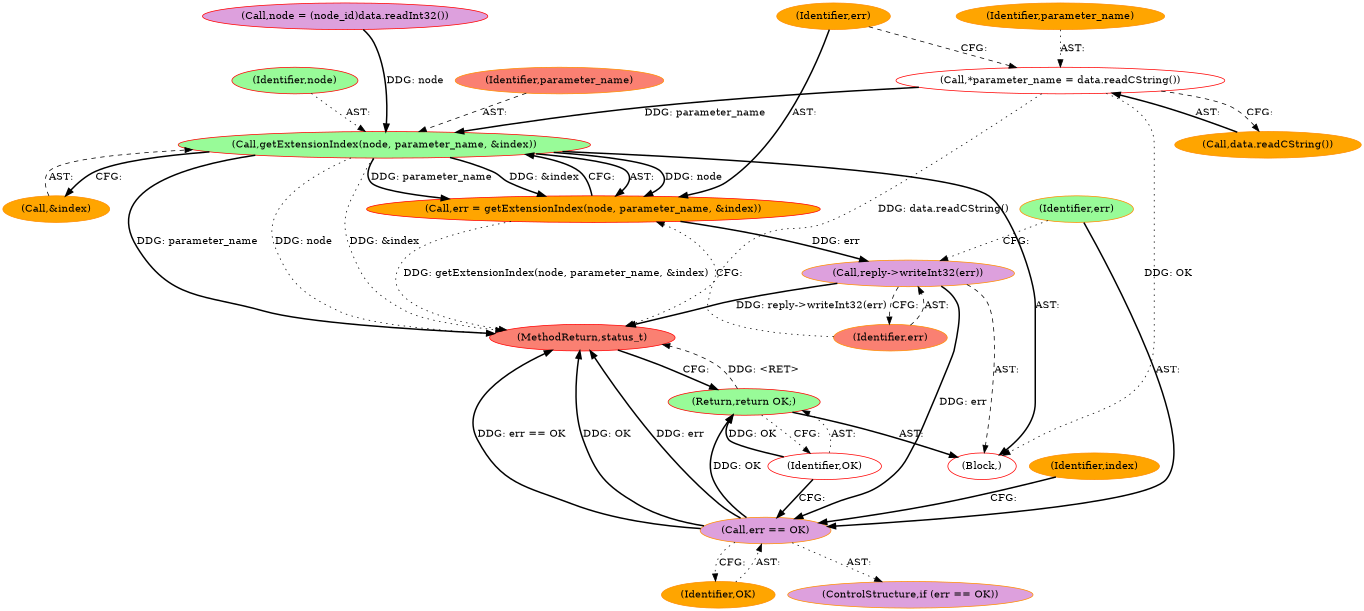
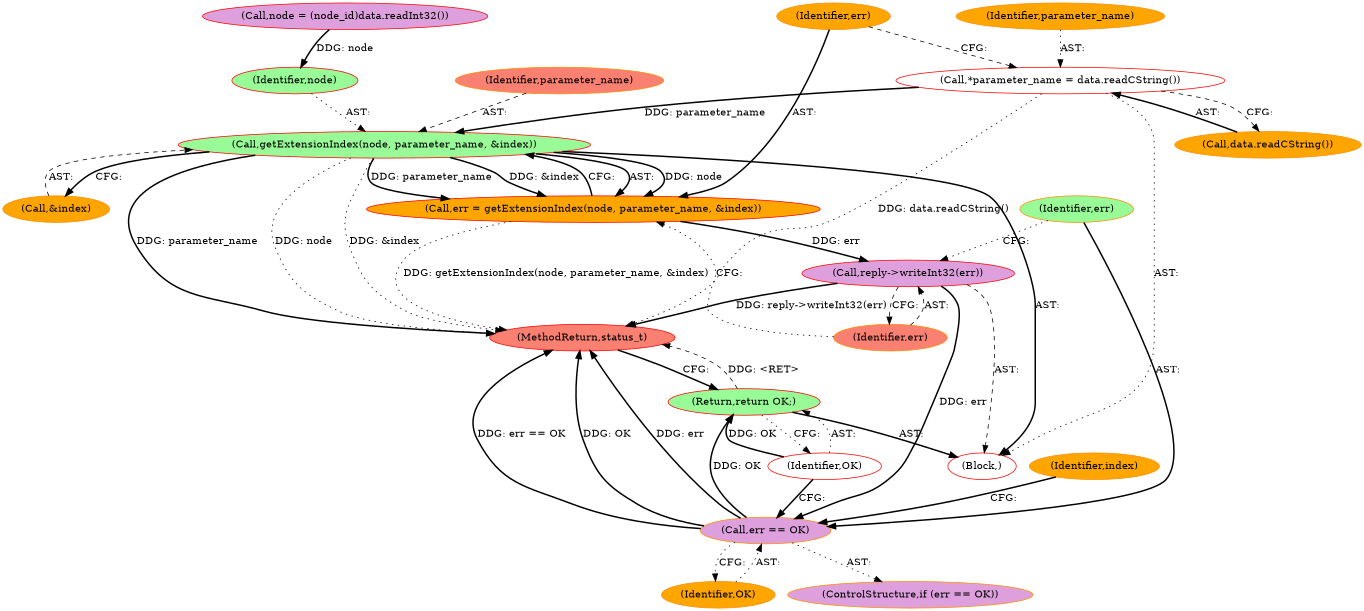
(384, 74) -> (316, 44)
(908, 273) -> (908, 273)
(1168, 273) -> (1168, 273)
